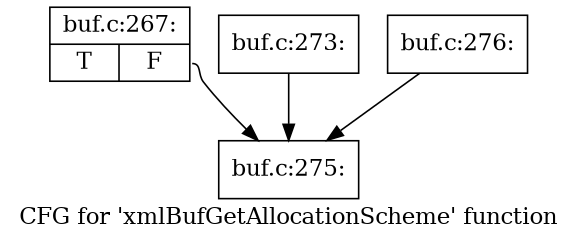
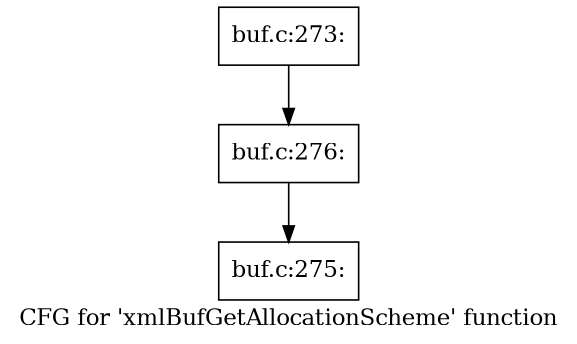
(120, 44) -> none
(289, 99) -> (289, 87)
